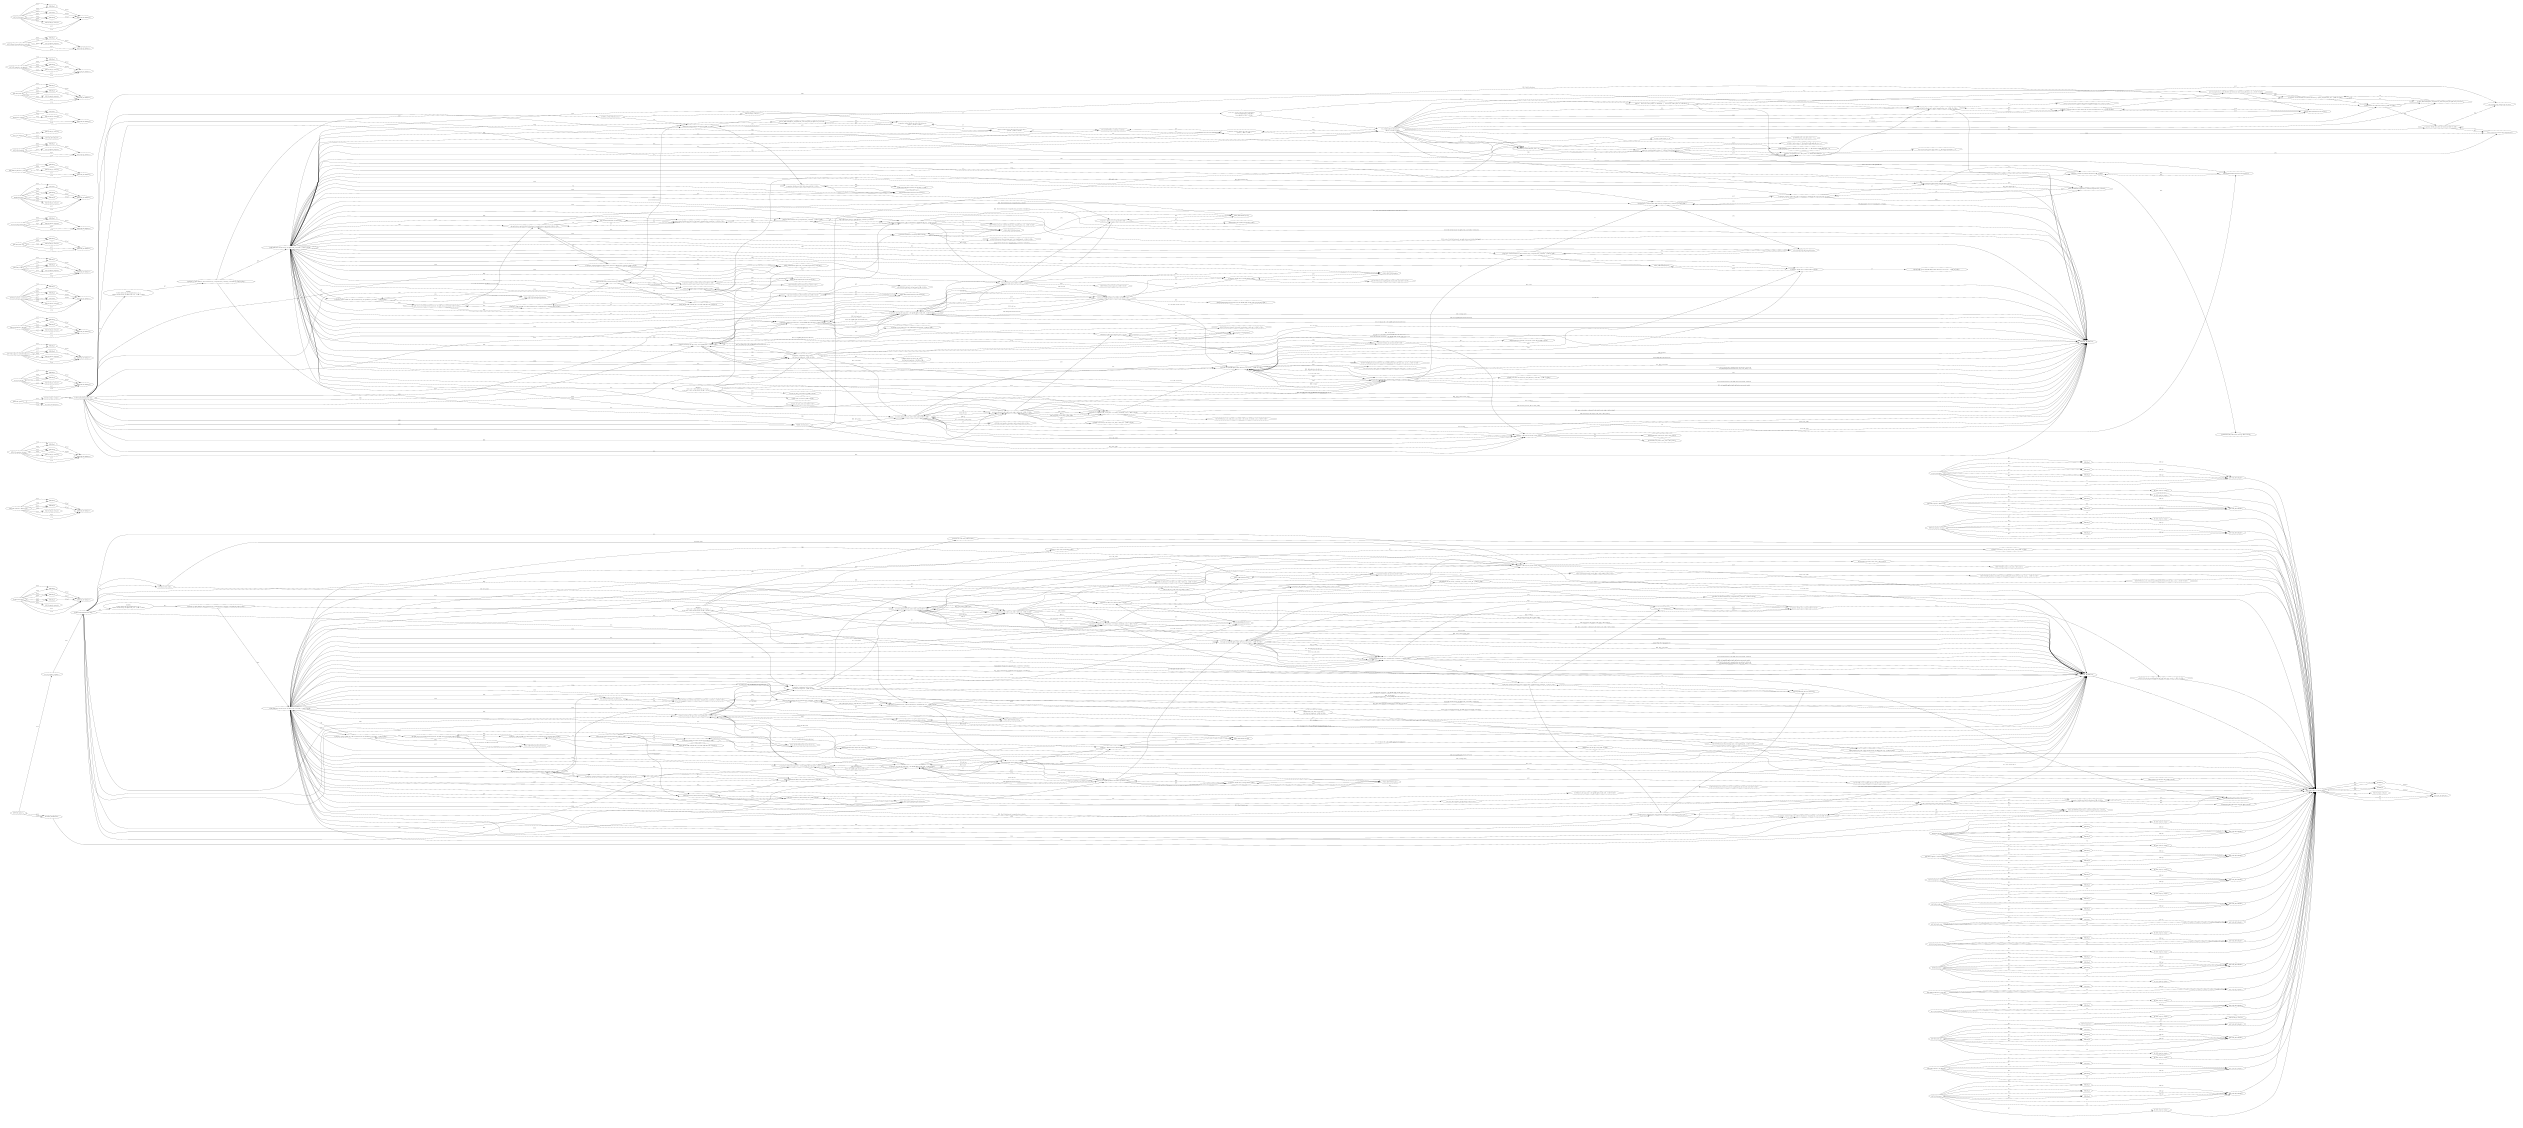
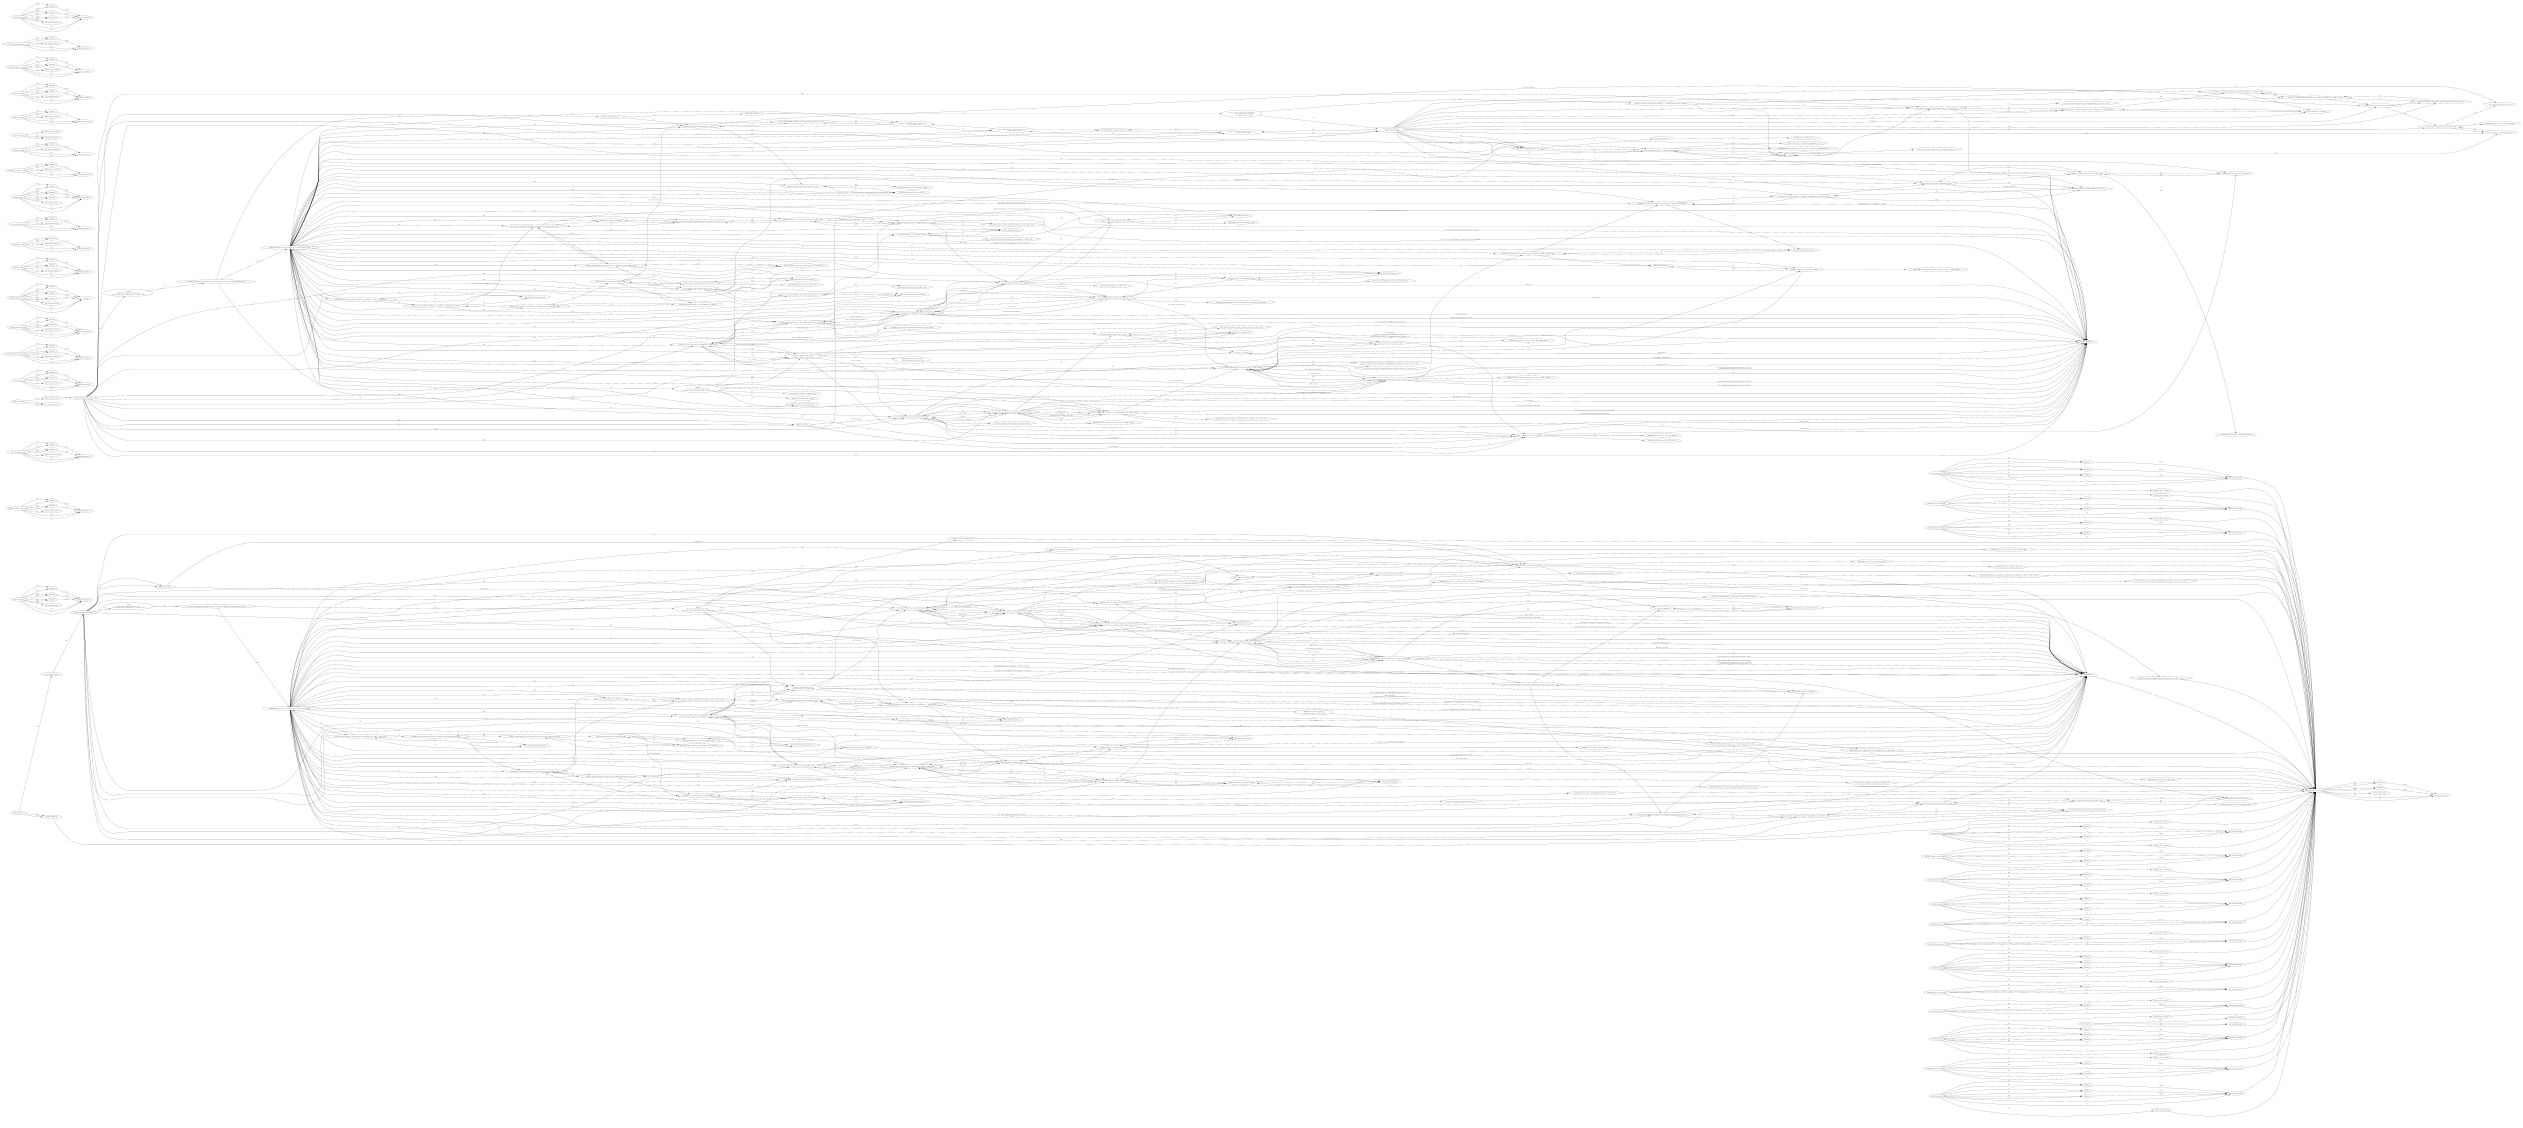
none -> (2500, 123)
